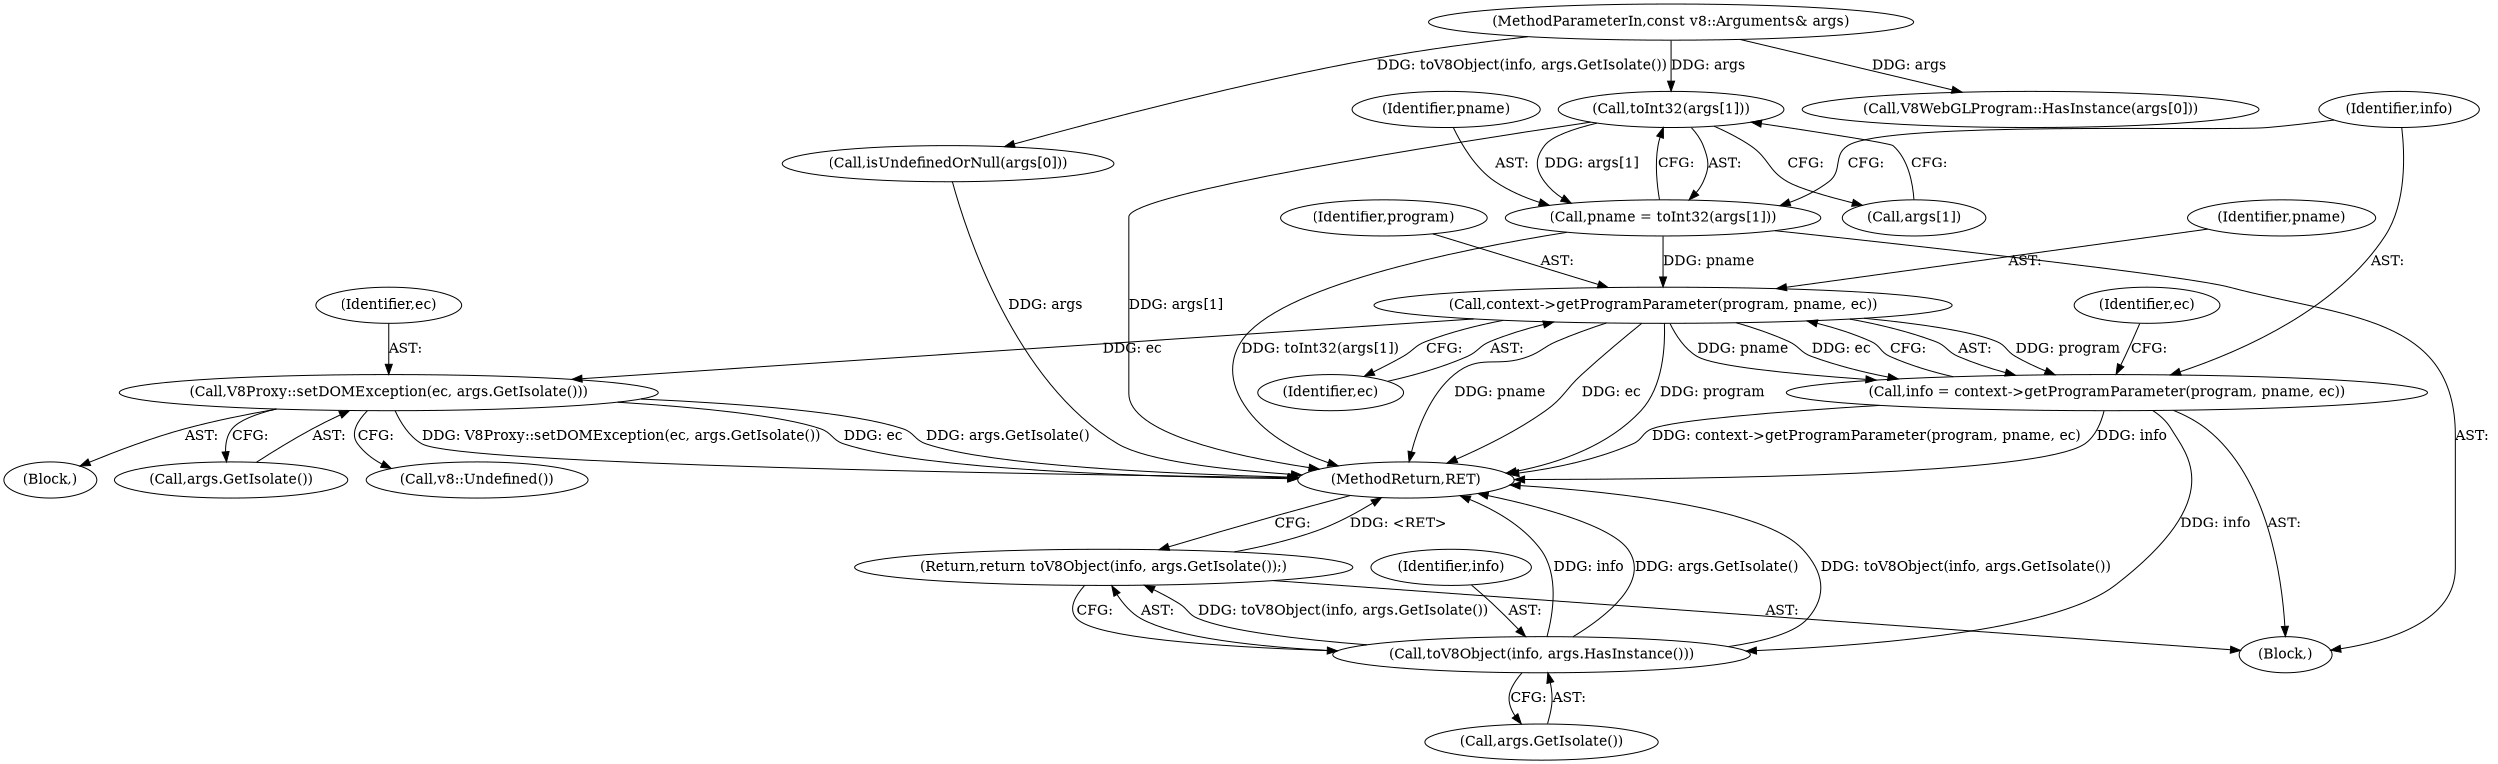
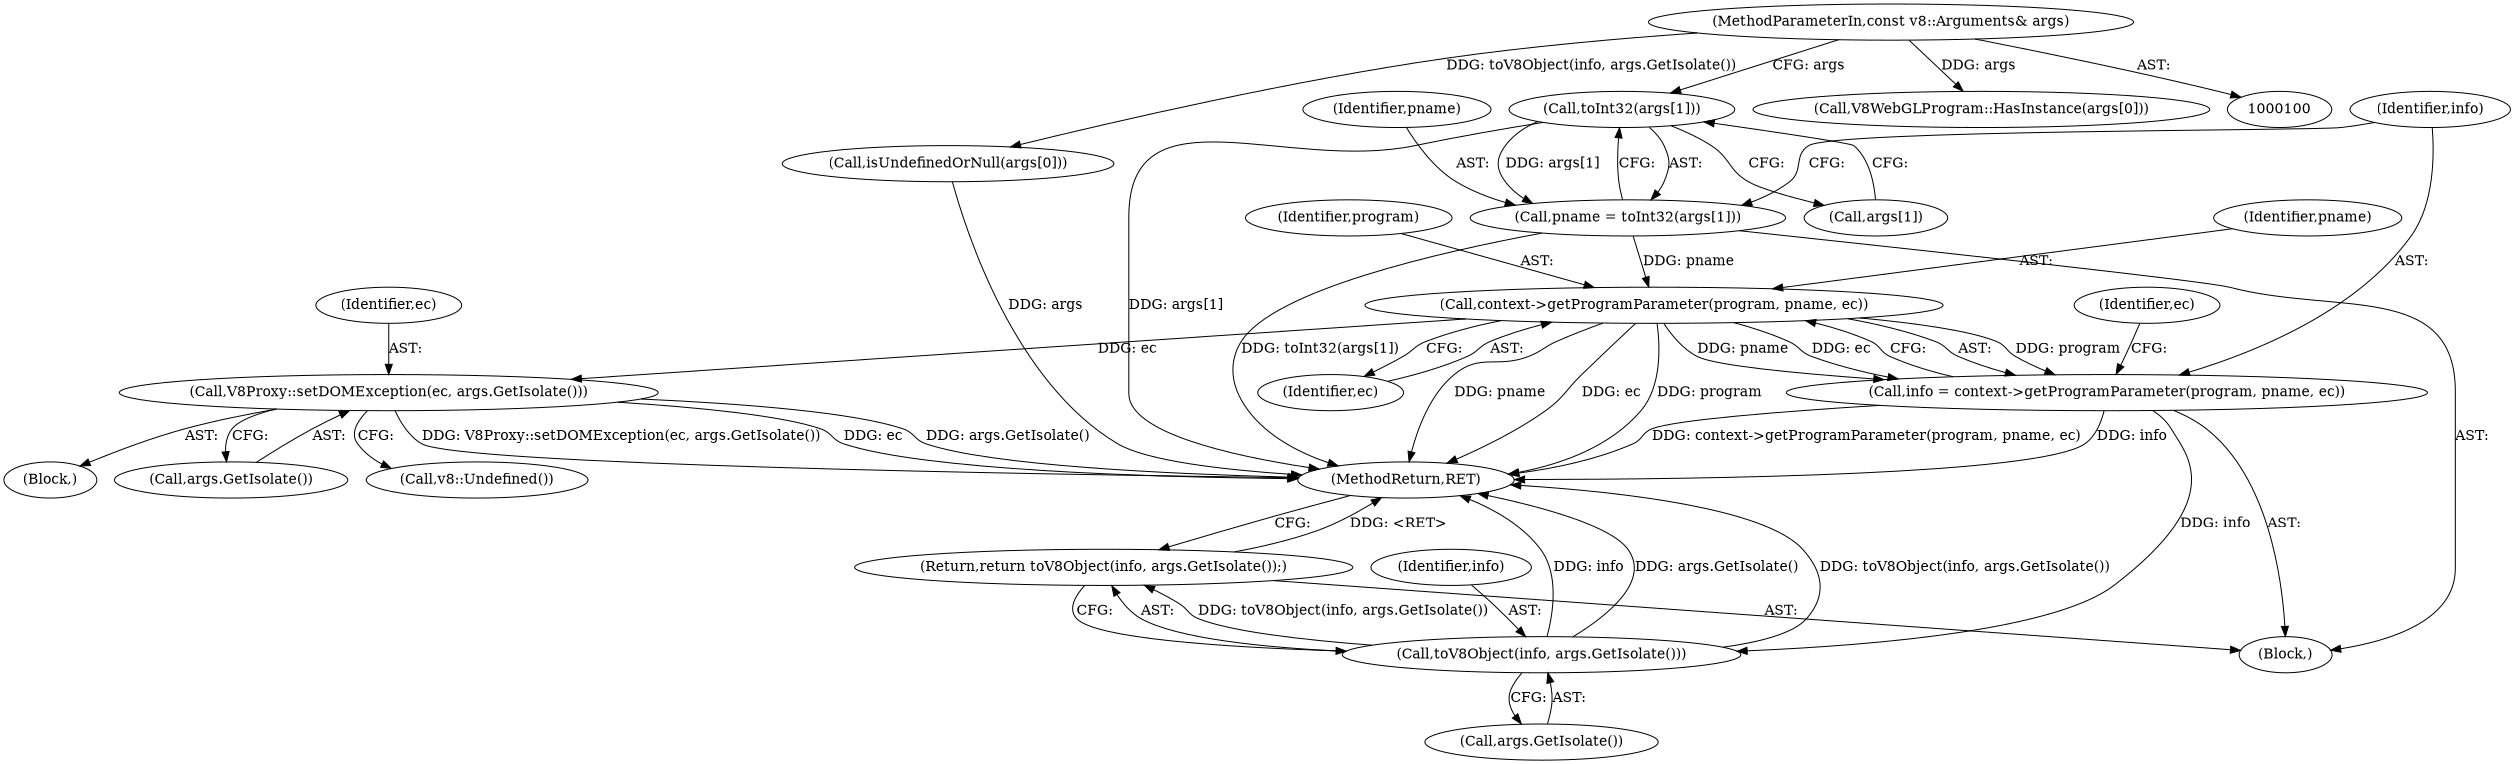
(1709, 66) -> (1809, 66)
none -> (2280, 109)
(1541, 655) -> (1541, 655)
